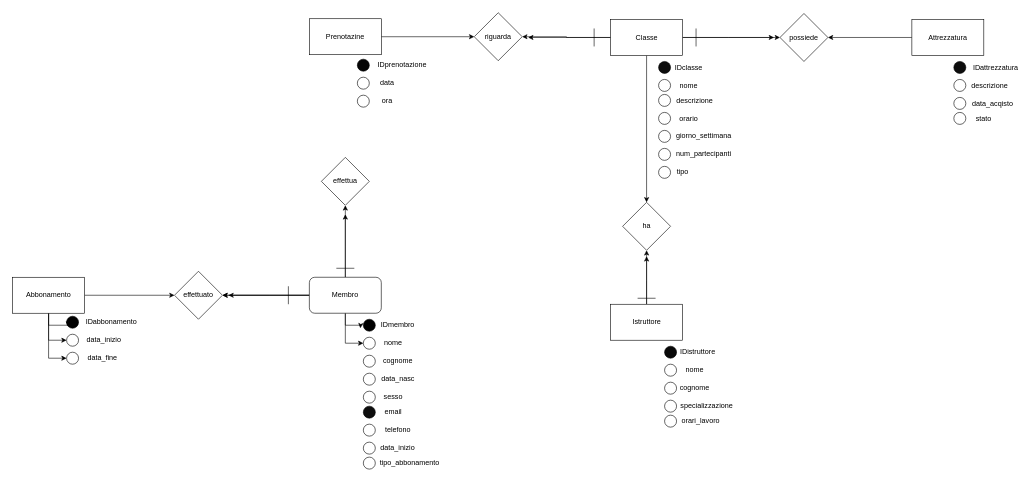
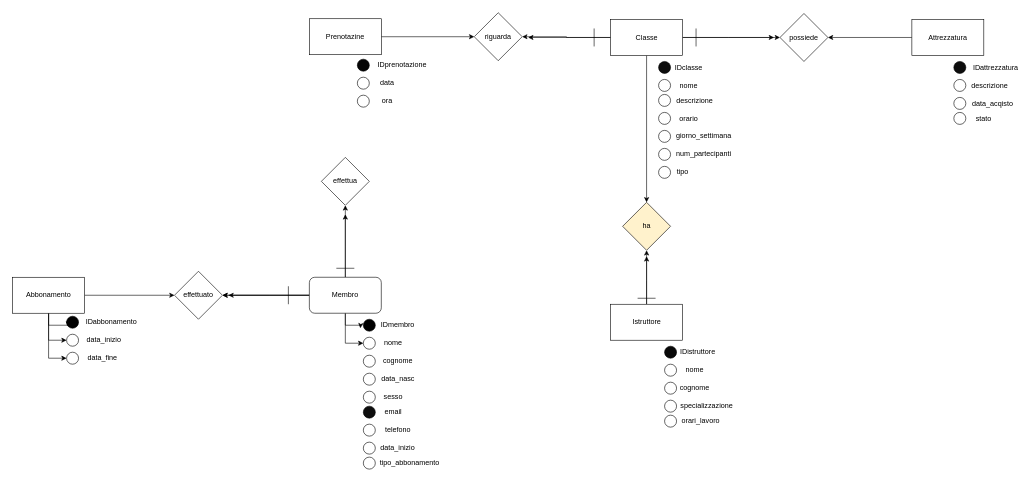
(647, 227) -> (647, 227)
